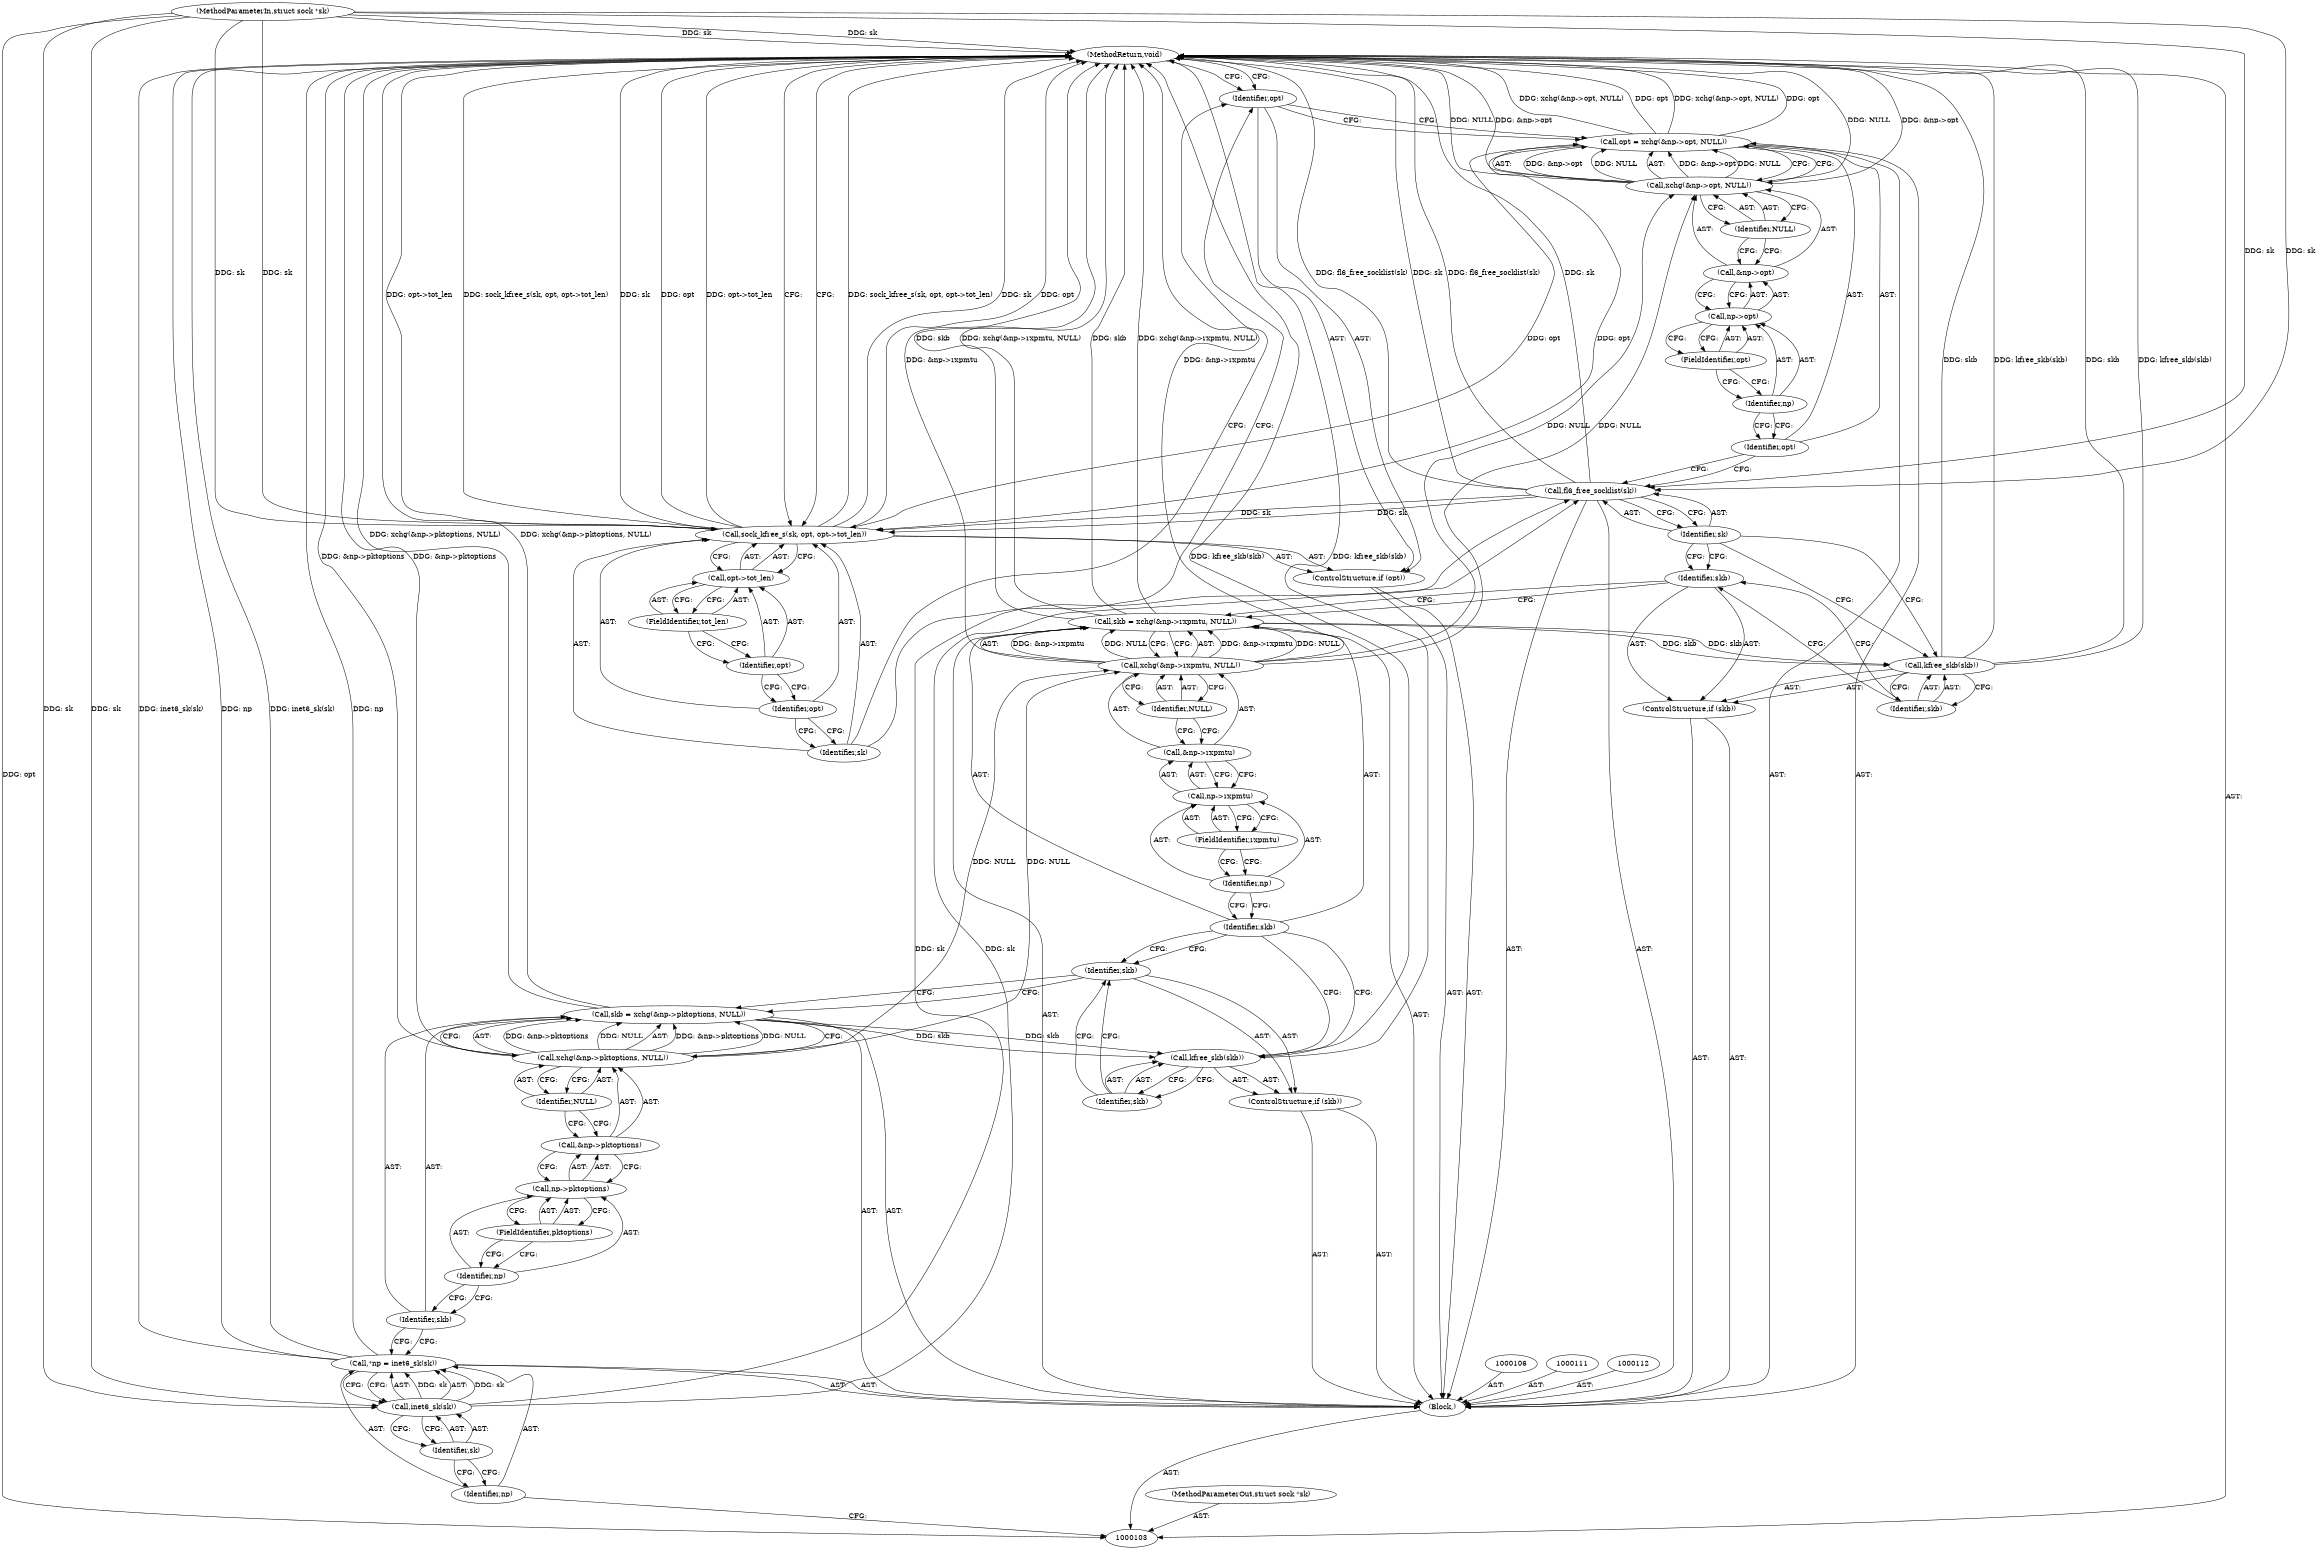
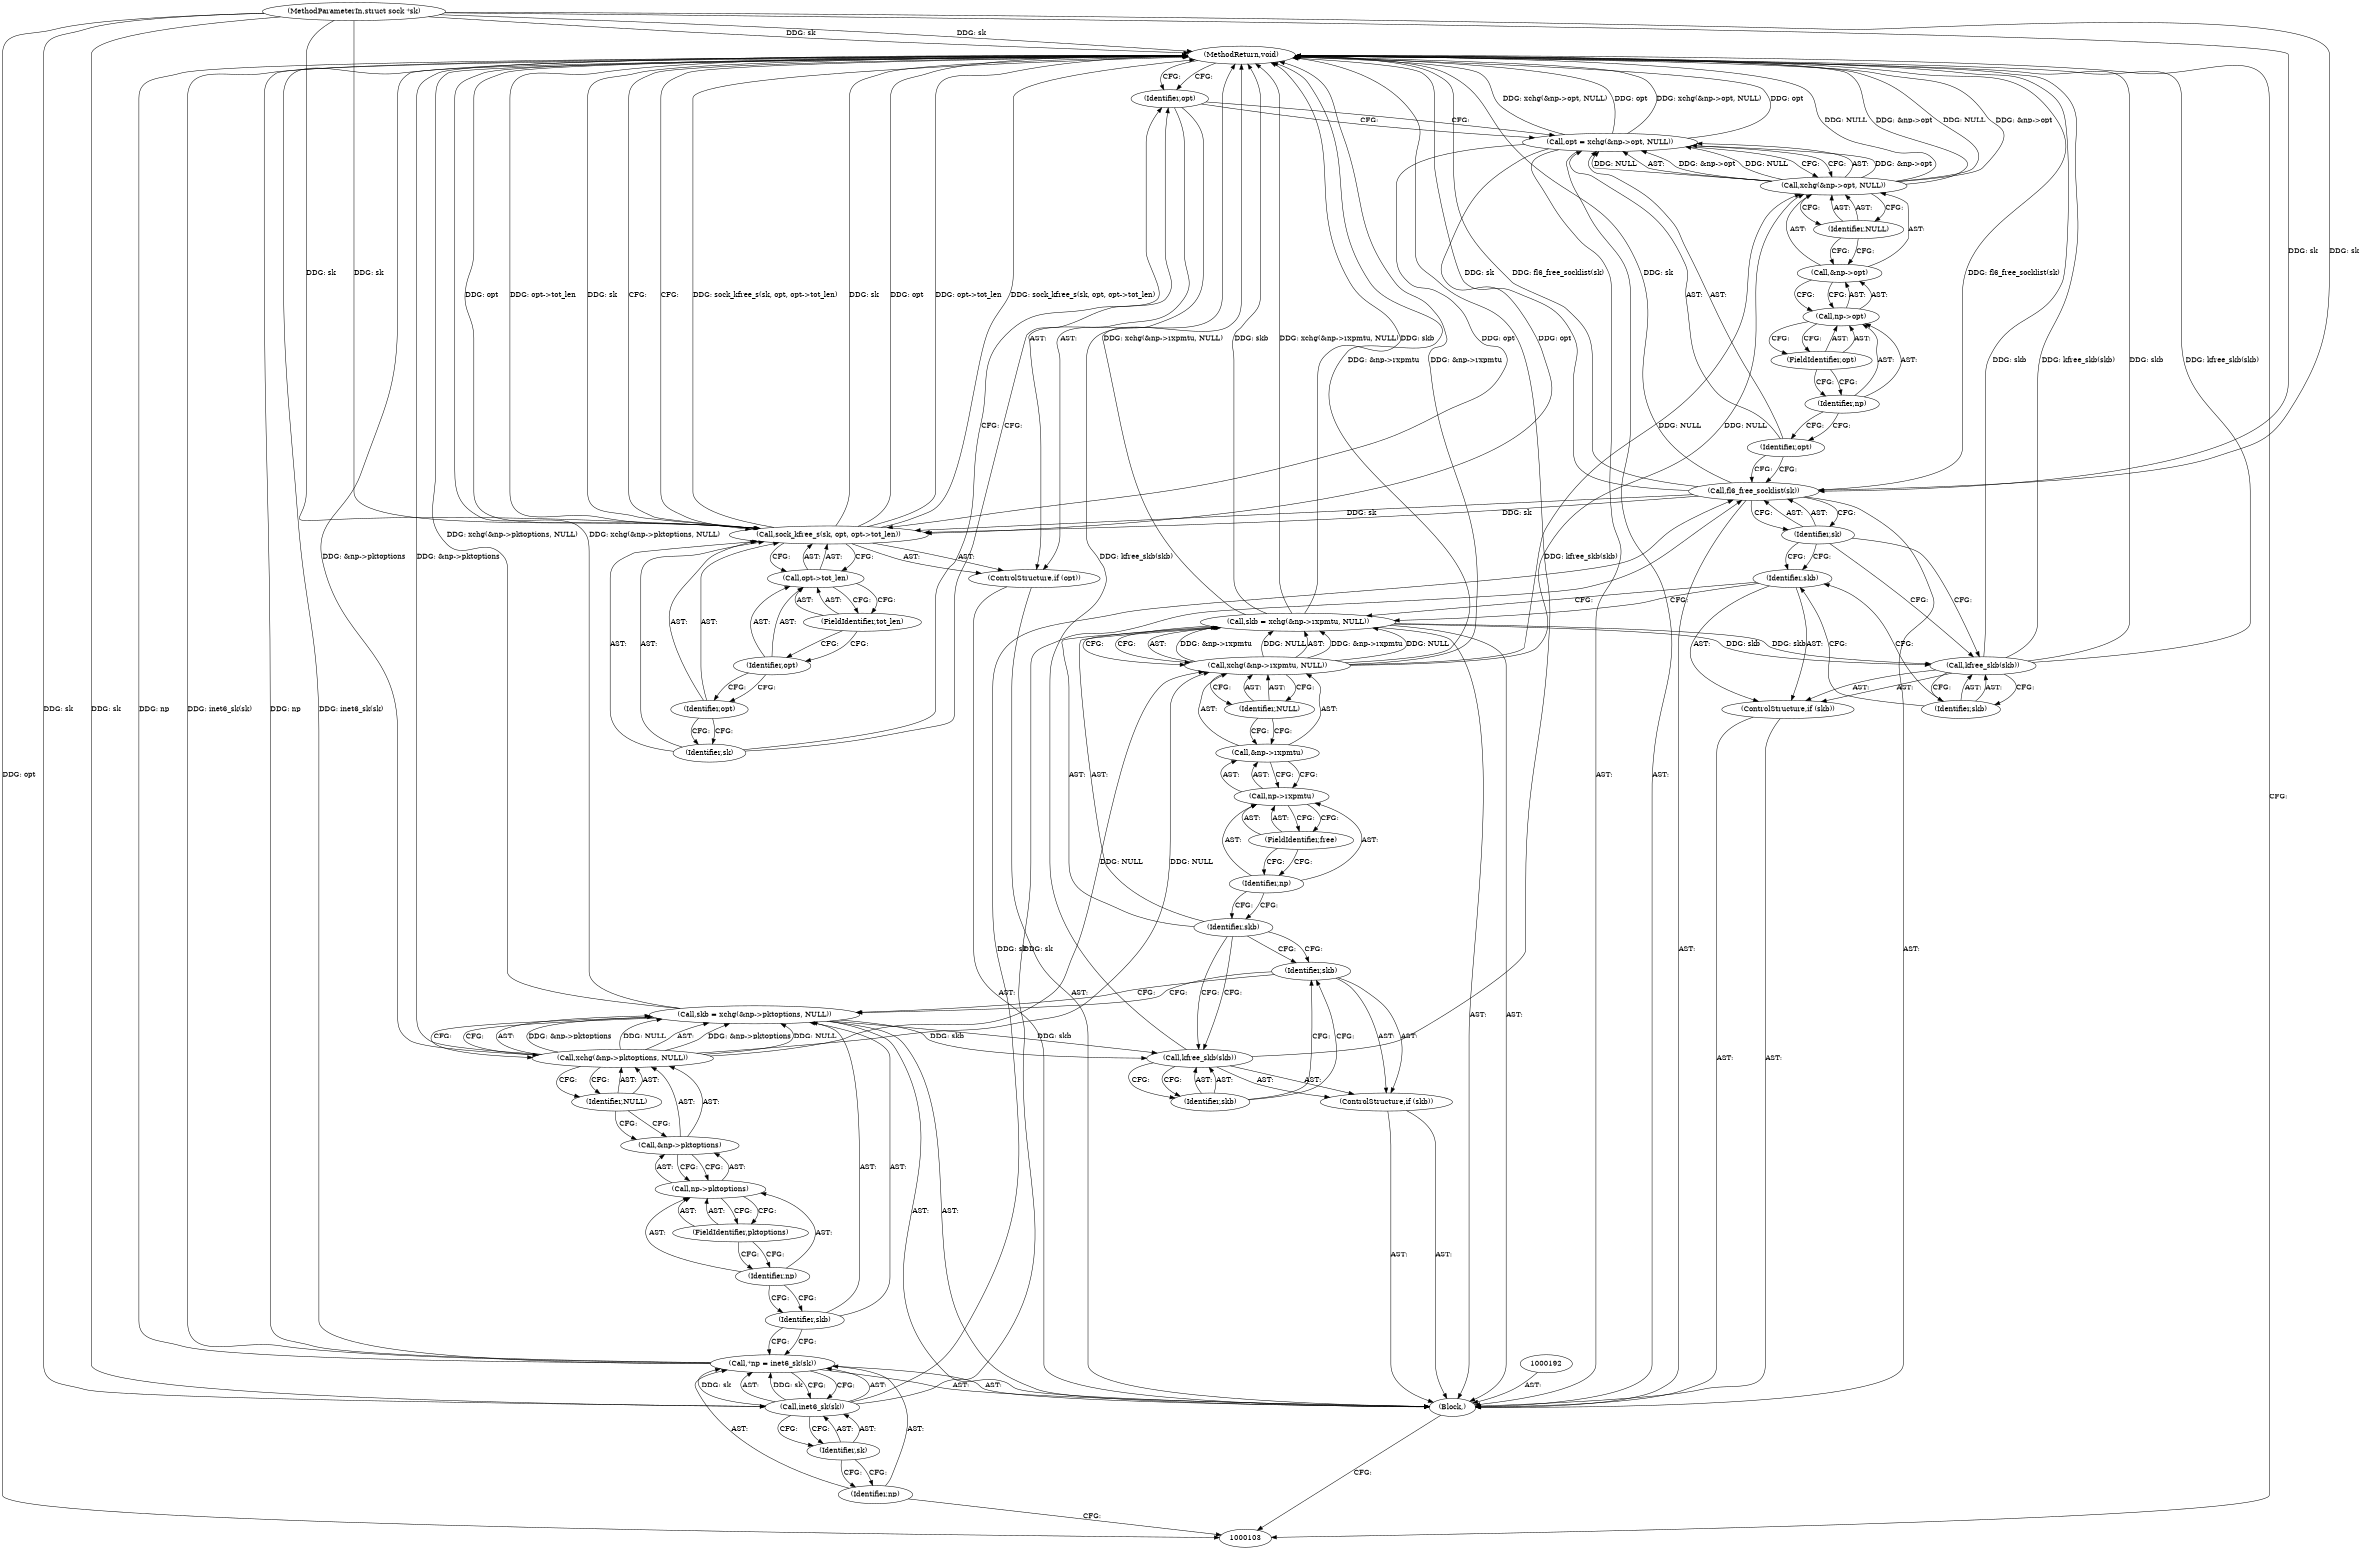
(2235, 797) -> (2280, 797)
(1237, 840) -> (1301, 840)
(1511, 1364) -> none
(1572, 1364) -> none
(1634, 1364) -> (1546, 1364)
(1173, 1473) -> (1364, 1473)
(1241, 1495) -> none
